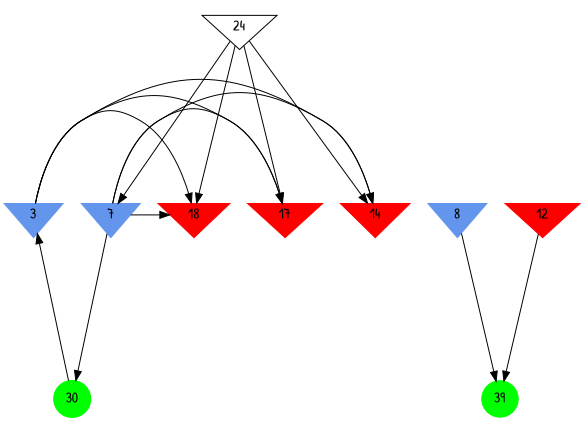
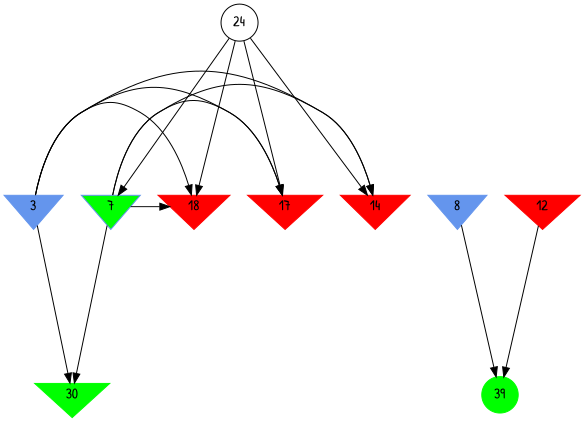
(240, 27) -> (240, 23)
(111, 215) -> (111, 207)
(54, 312) -> (53, 299)
(72, 399) -> (72, 395)
